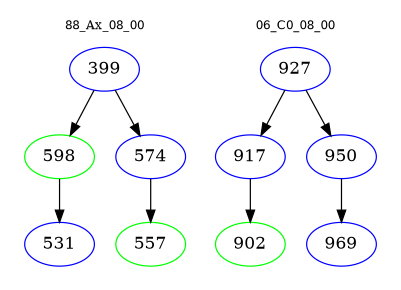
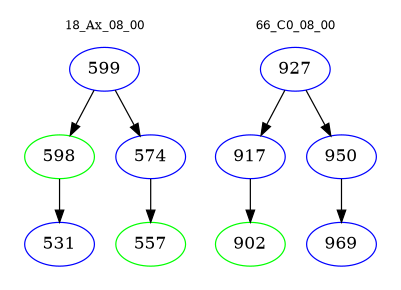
(105, 26) -> (105, 26)
(296, 26) -> (296, 26)
(105, 69) -> (105, 69)
